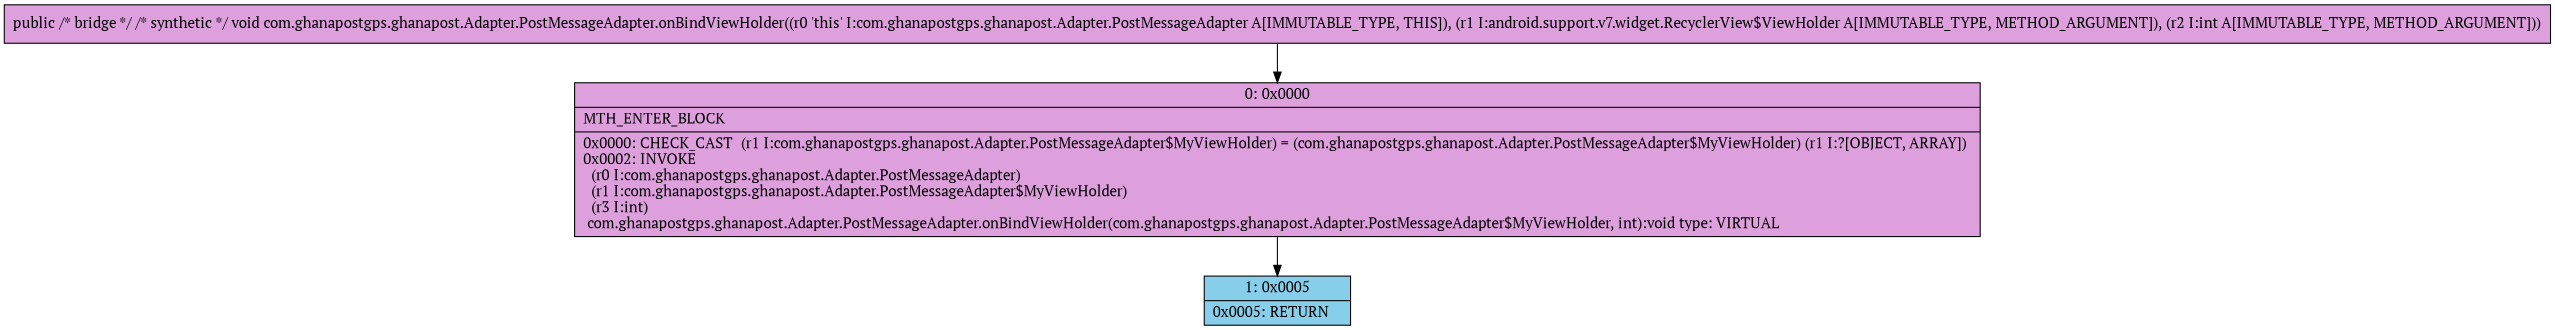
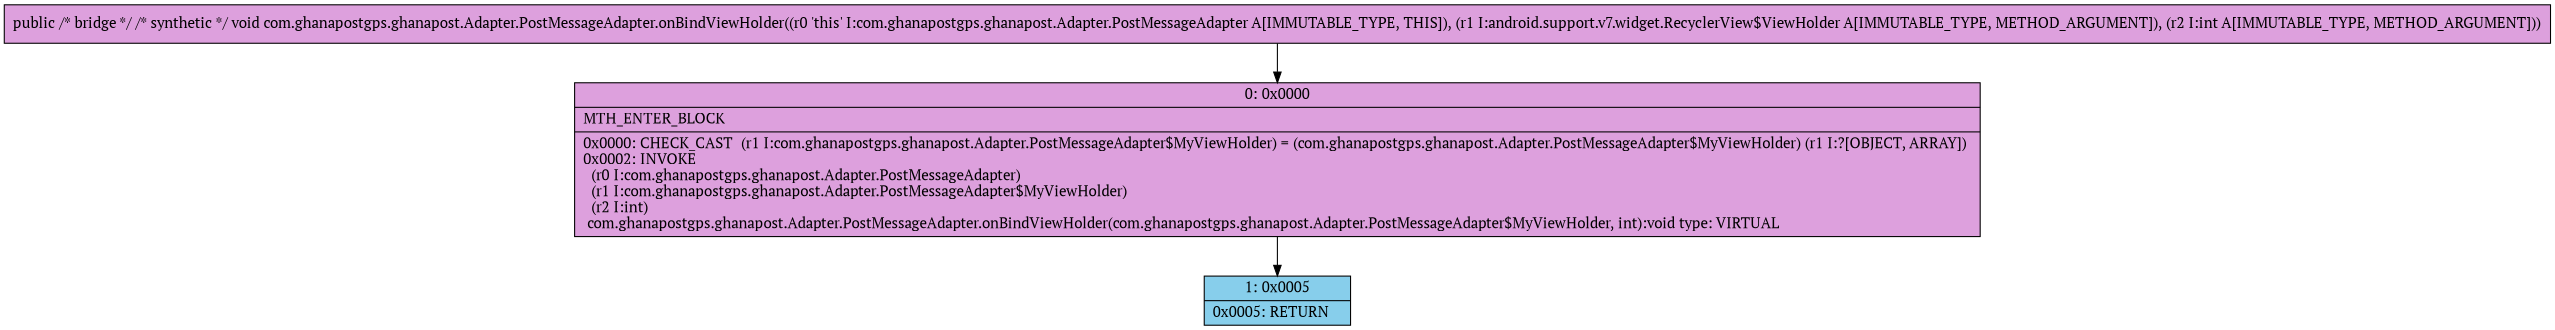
(616, 208) -> (616, 208)
